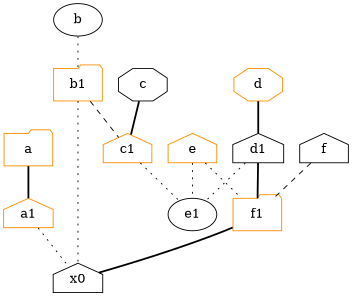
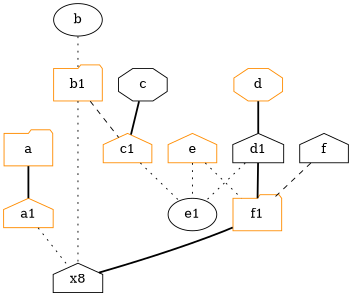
(78, 279) -> (78, 279)
